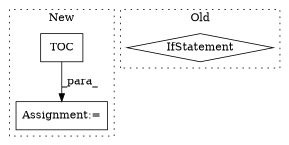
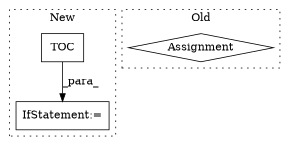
(200, 48) -> (201, 48)
(62, 116) -> (63, 116)
